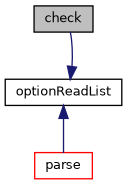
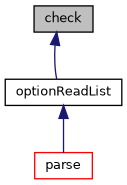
(72, 49) -> (55, 62)
